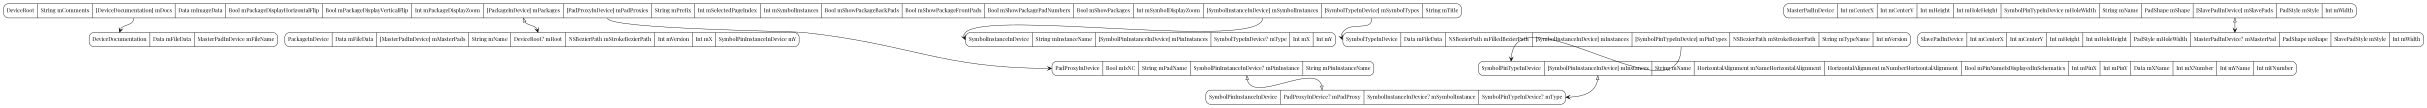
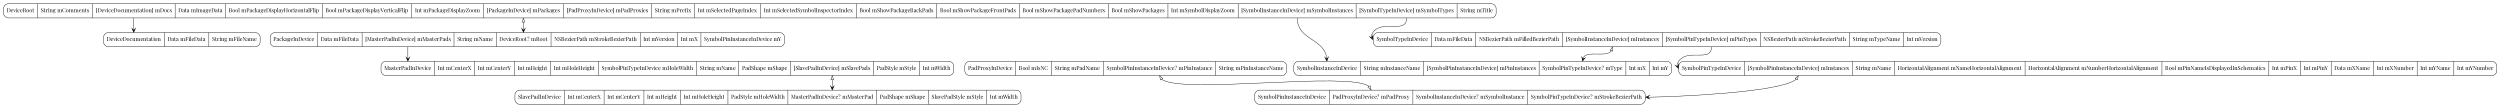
(791, 11) -> (808, 11)
(828, 36) -> none
(236, 39) -> (234, 39)
(1250, 39) -> (1583, 68)
none -> (408, 52)
none -> (1598, 54)
(1522, 97) -> (1586, 97)
